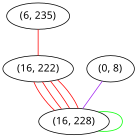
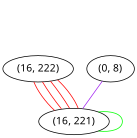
(38, 16) -> none
(74, 122) -> (74, 122)
